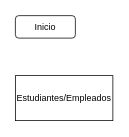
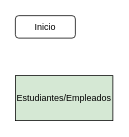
(64, 98) -> (64, 98)
